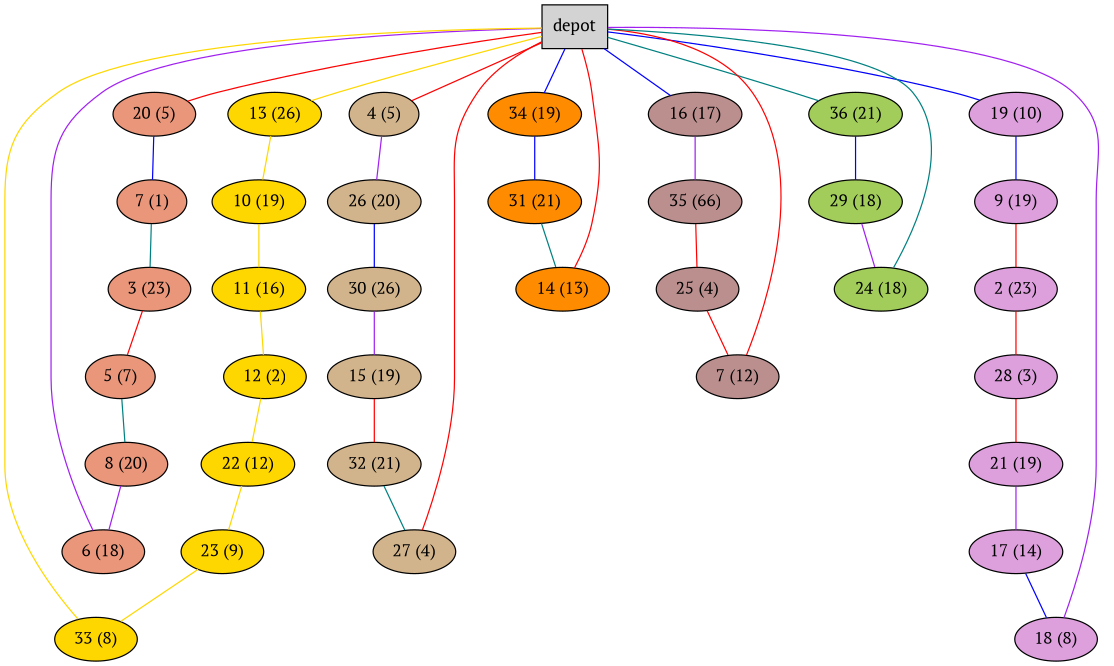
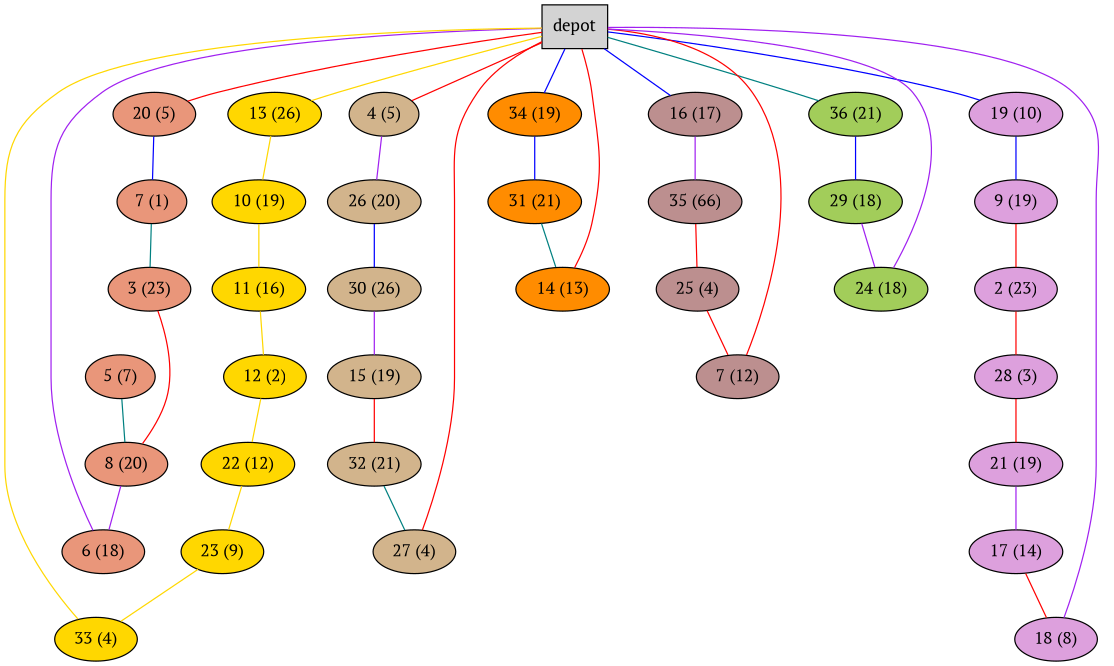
(856, 62) -> (856, 62)
(135, 333) -> (170, 380)
(1036, 596) -> (1036, 596)
(96, 639) -> (96, 639)
